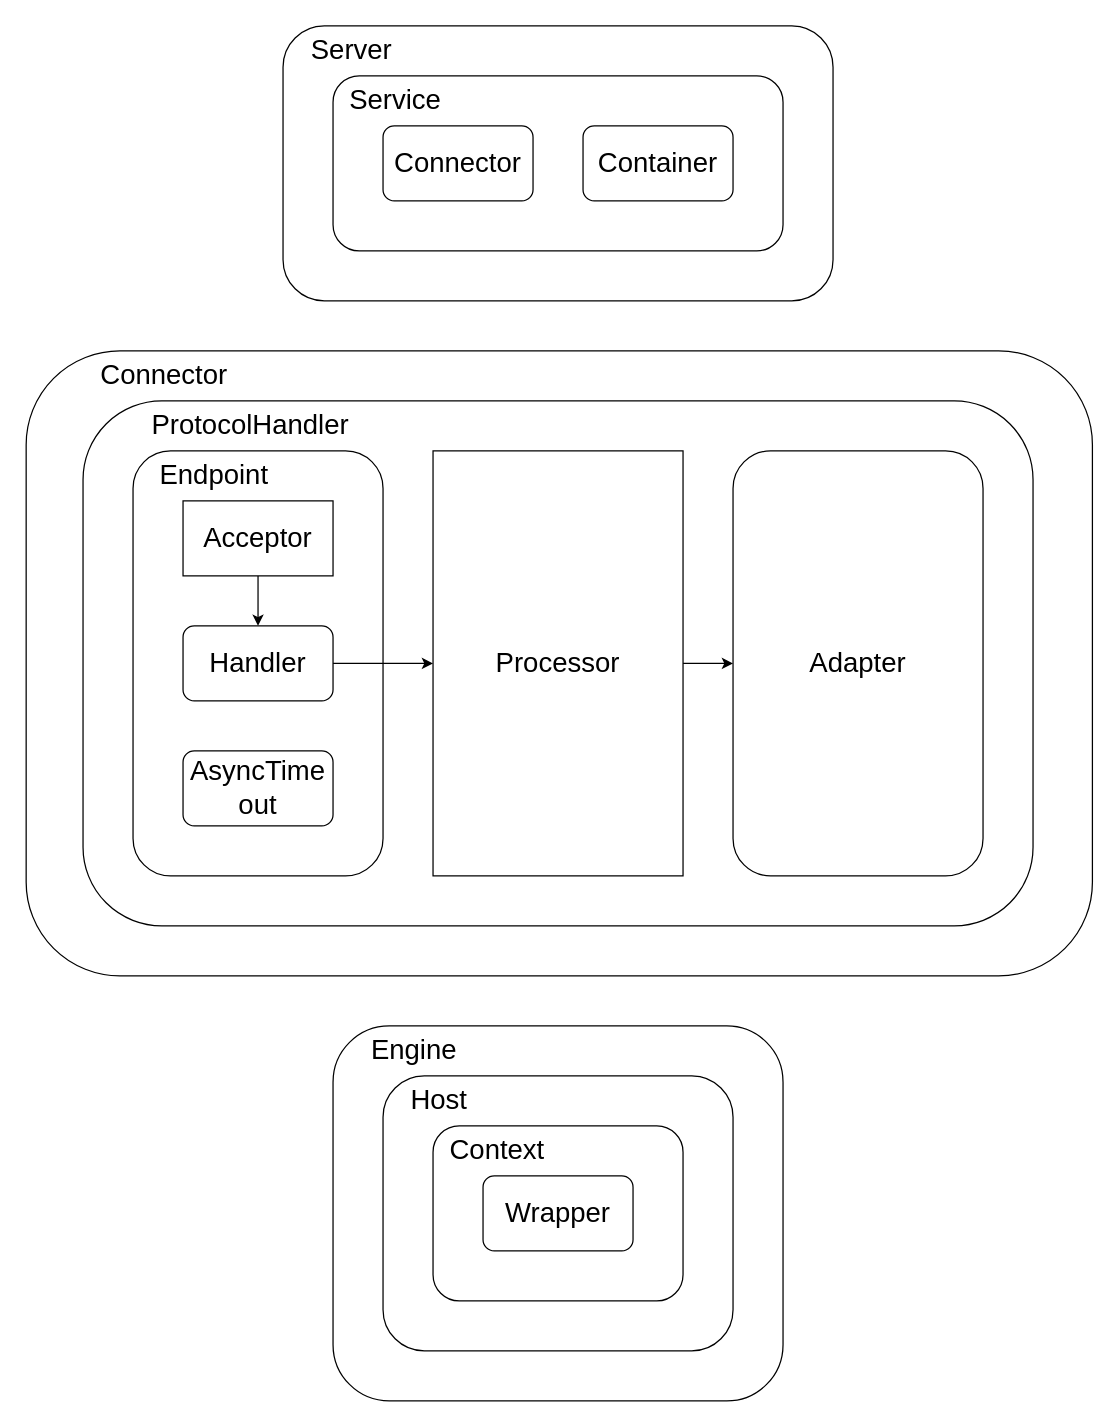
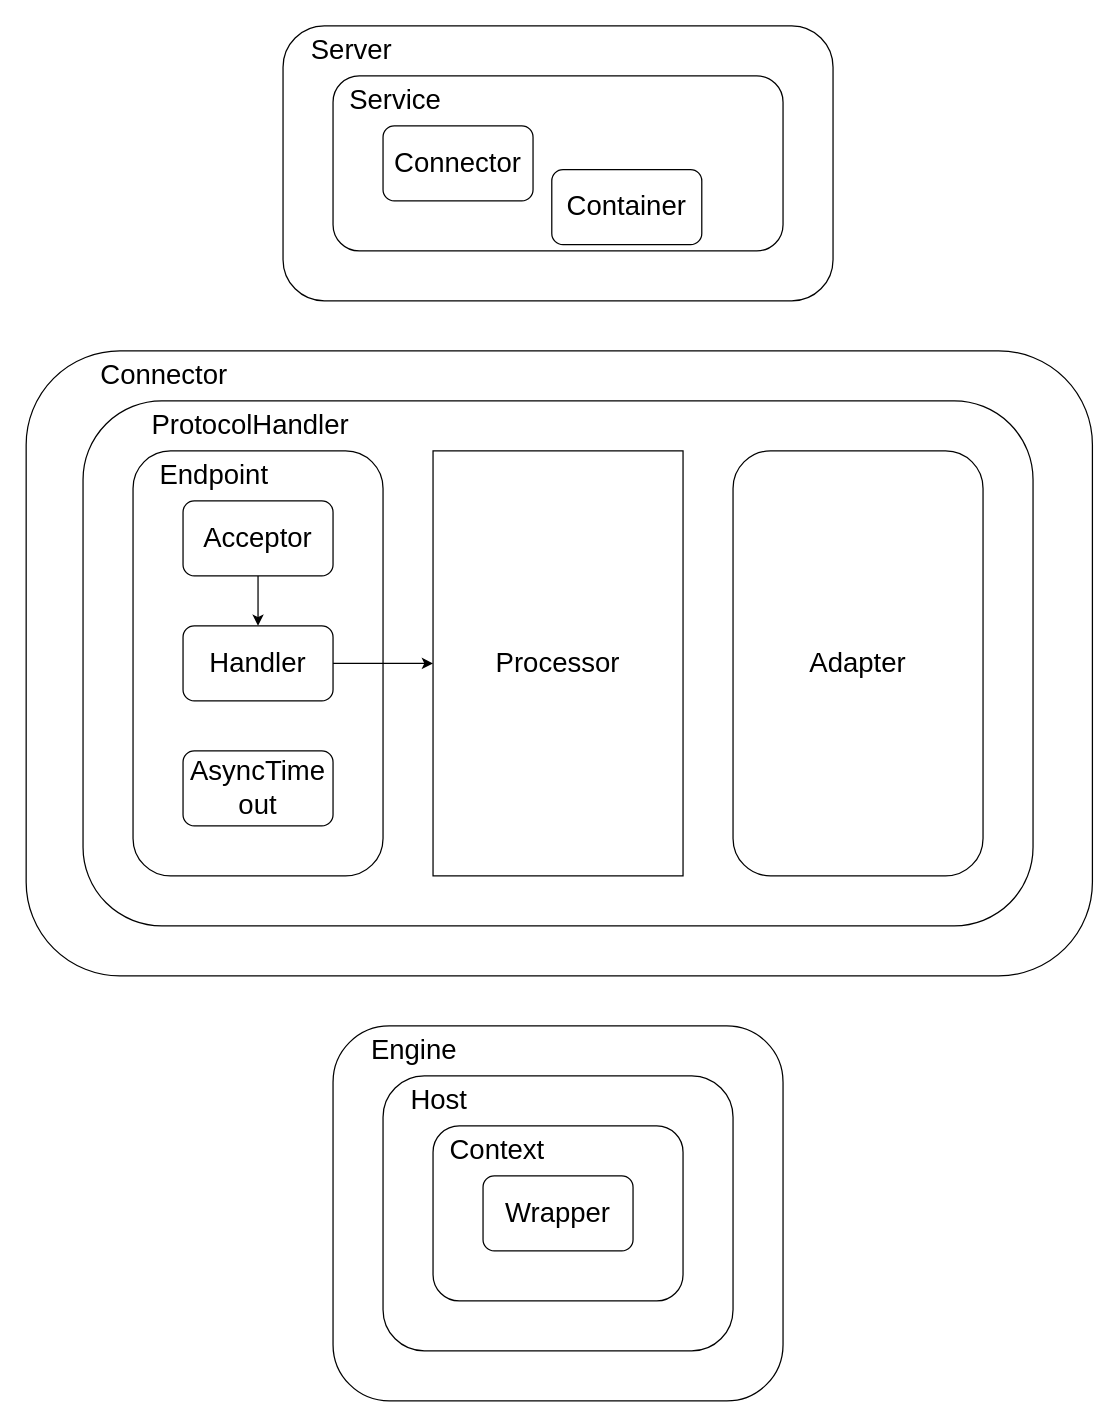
(658, 163) -> (627, 207)
(258, 538) -> (258, 538)
(704, 663) -> none
